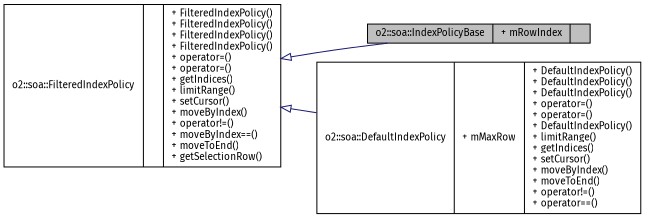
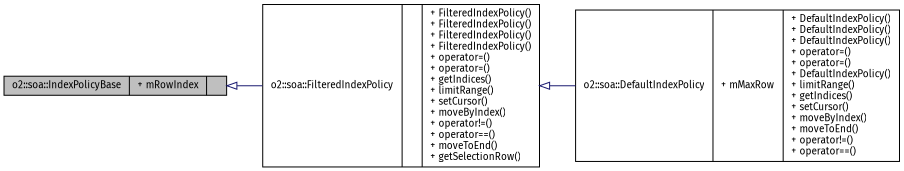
(339, 49) -> (250, 86)
(215, 135) -> (463, 135)
